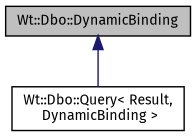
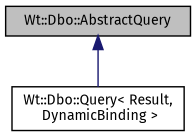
(98, 21) -> (98, 21)
